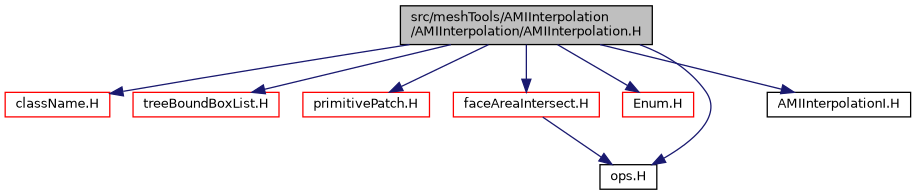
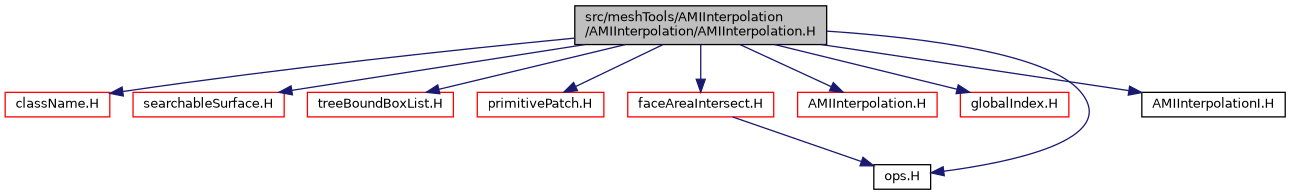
none -> (209, 105)
(658, 105) -> (867, 105)
none -> (1015, 105)
